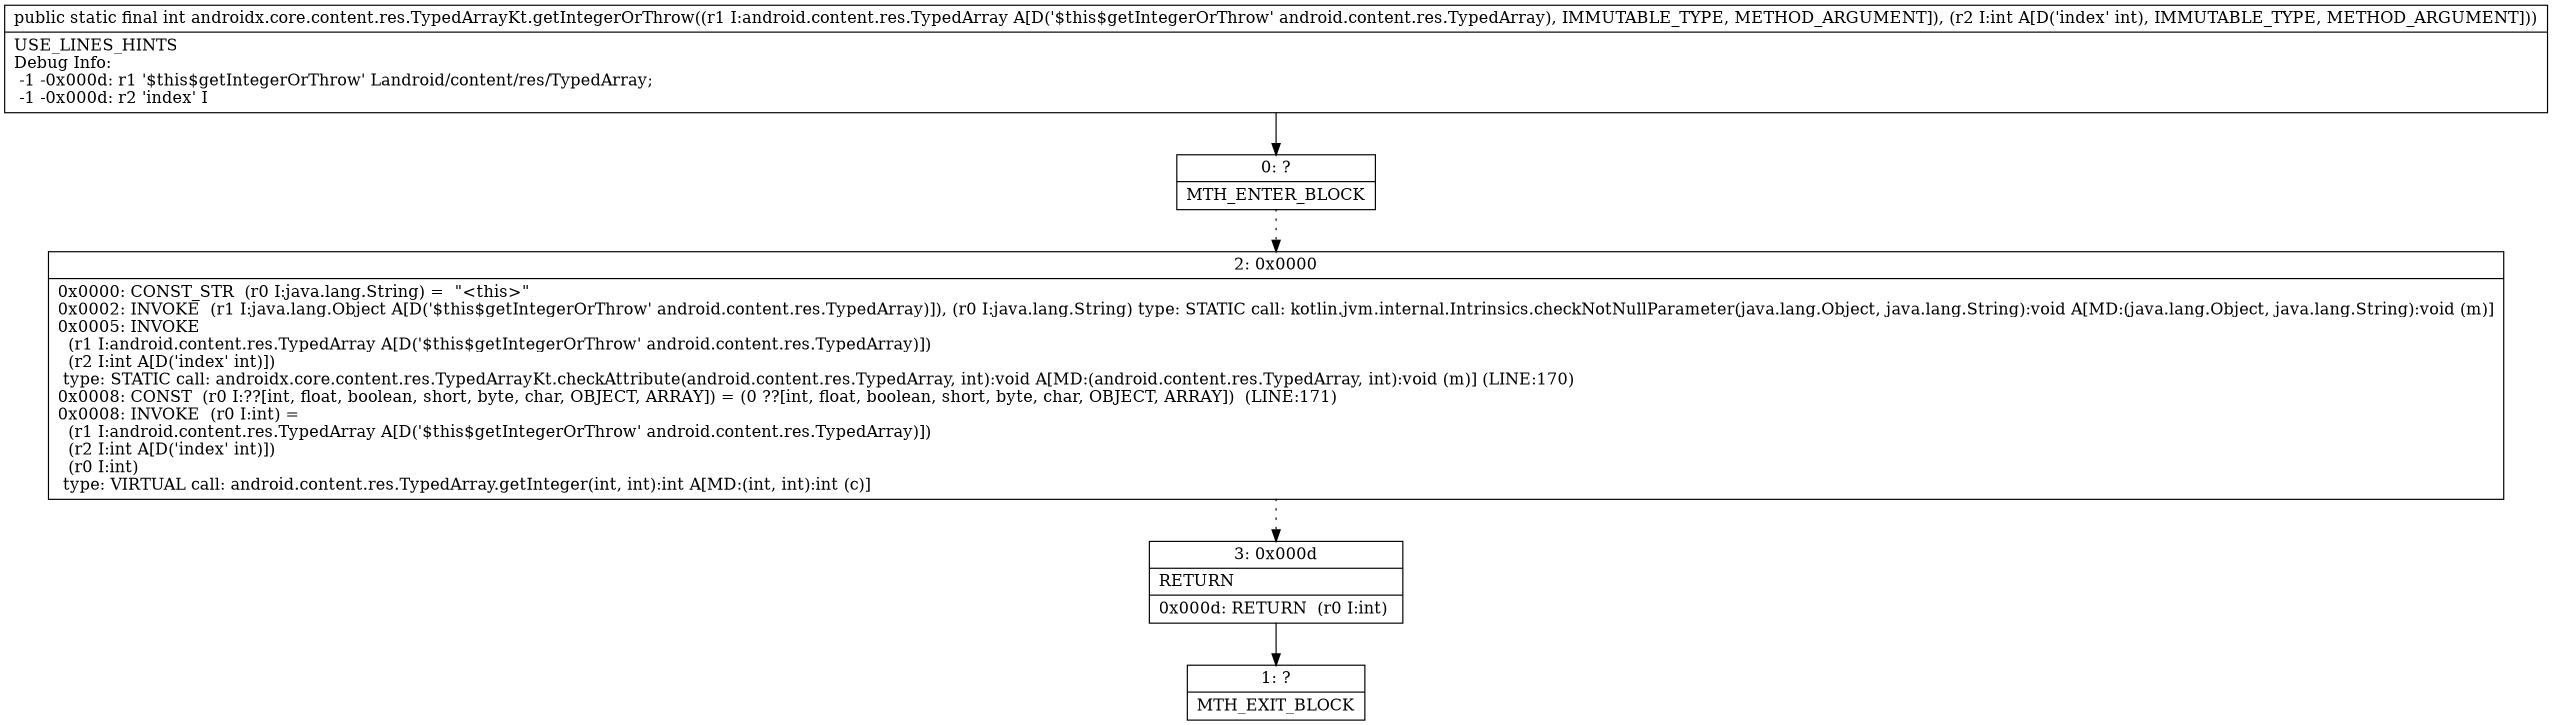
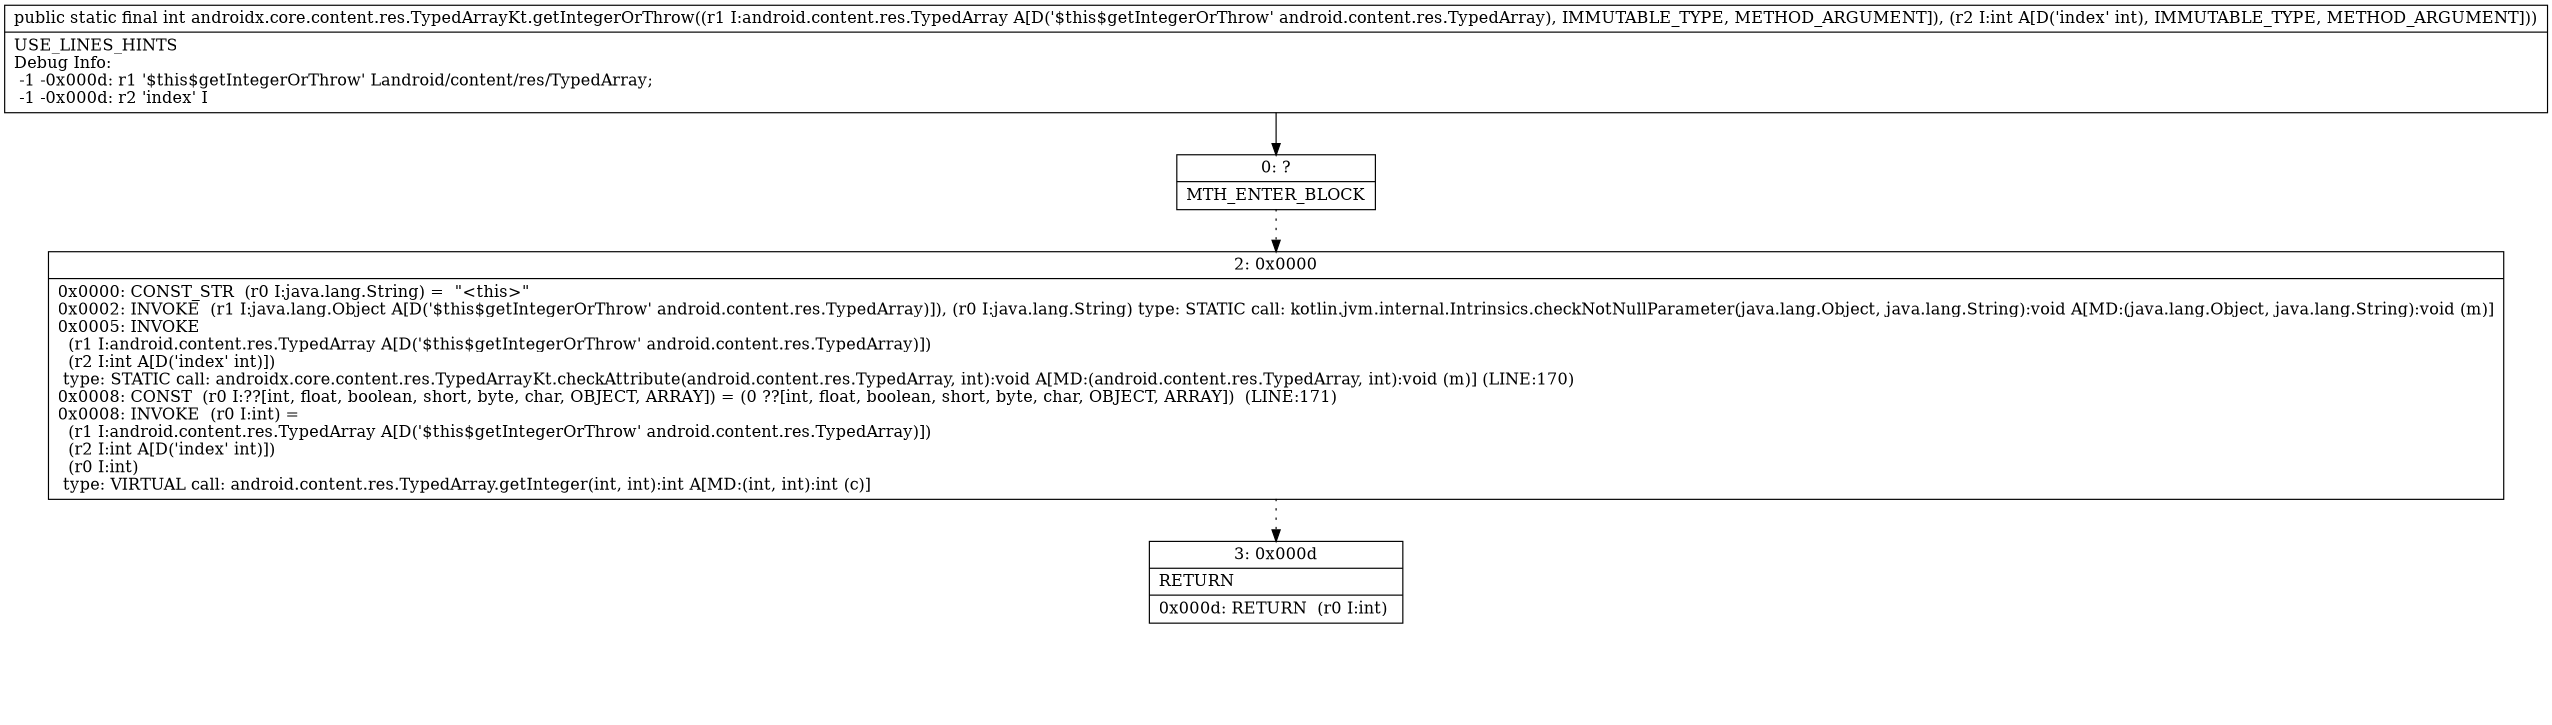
(1276, 693) -> none
